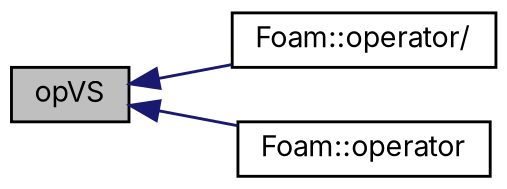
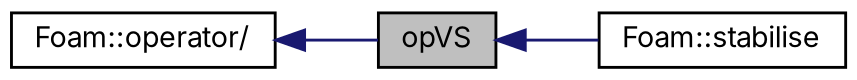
(195, 72) -> (342, 40)
(364, 149) -> (722, 40)
